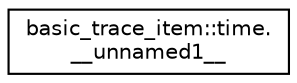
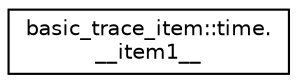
(149, 42) -> (149, 42)
